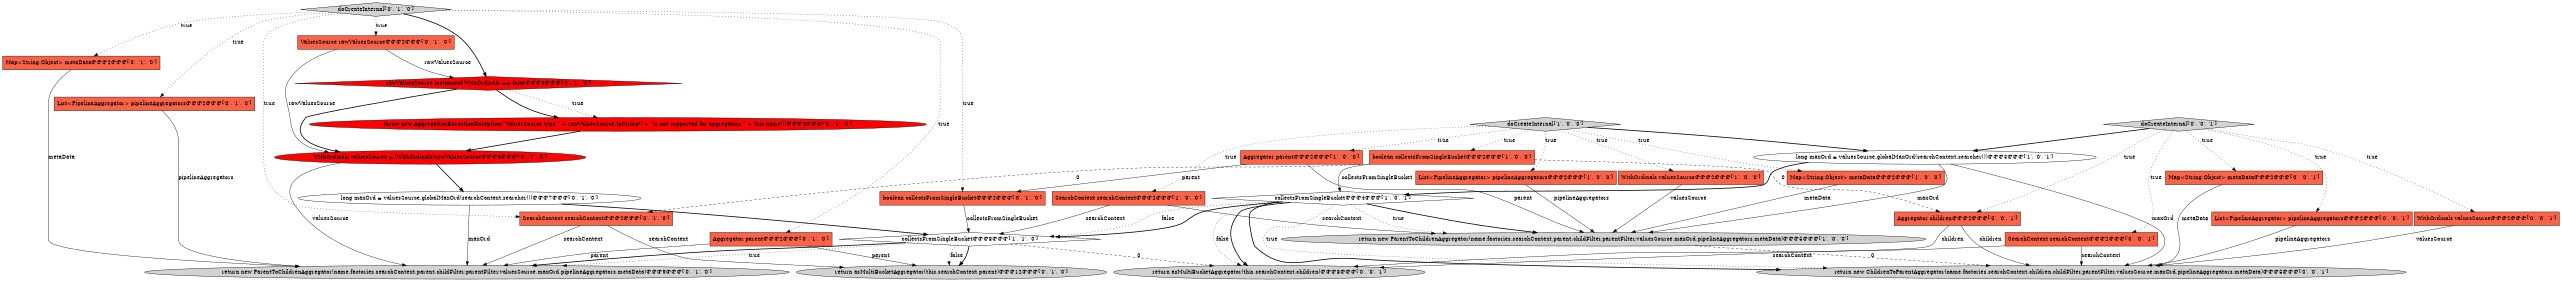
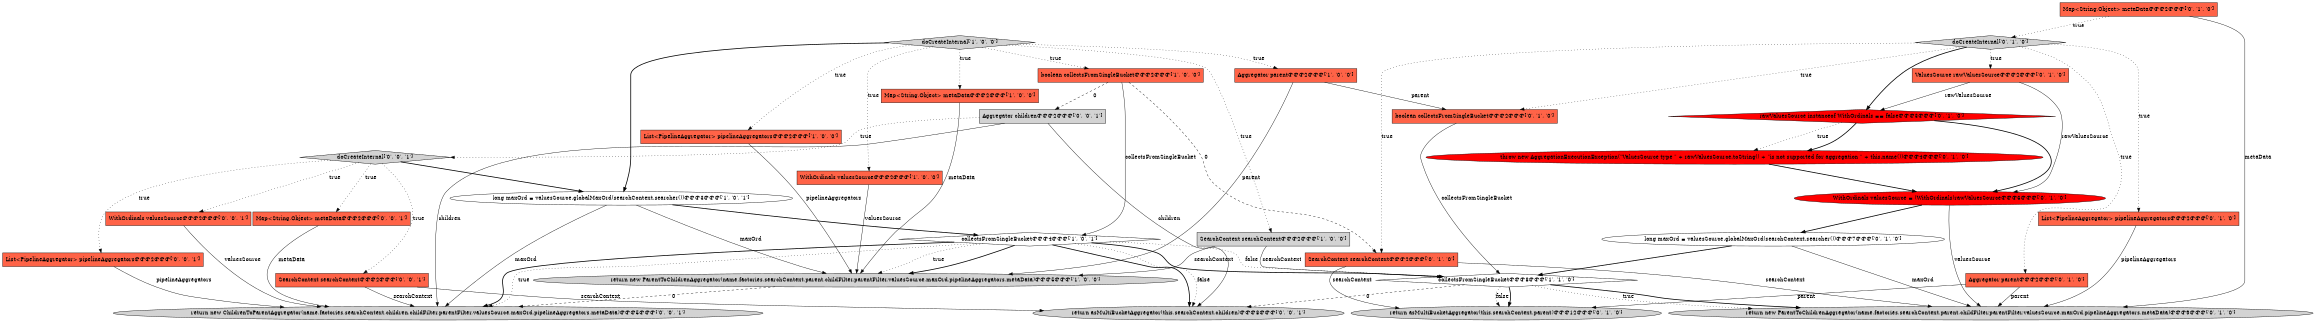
(208, 19) -> (2062, 27)
(2075, 175) -> (720, 154)
(1129, 198) -> (1273, 239)
(1957, 219) -> (1043, 116)
